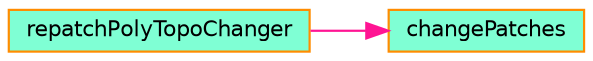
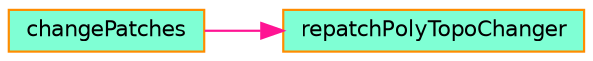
(338, 31) -> (233, 31)
